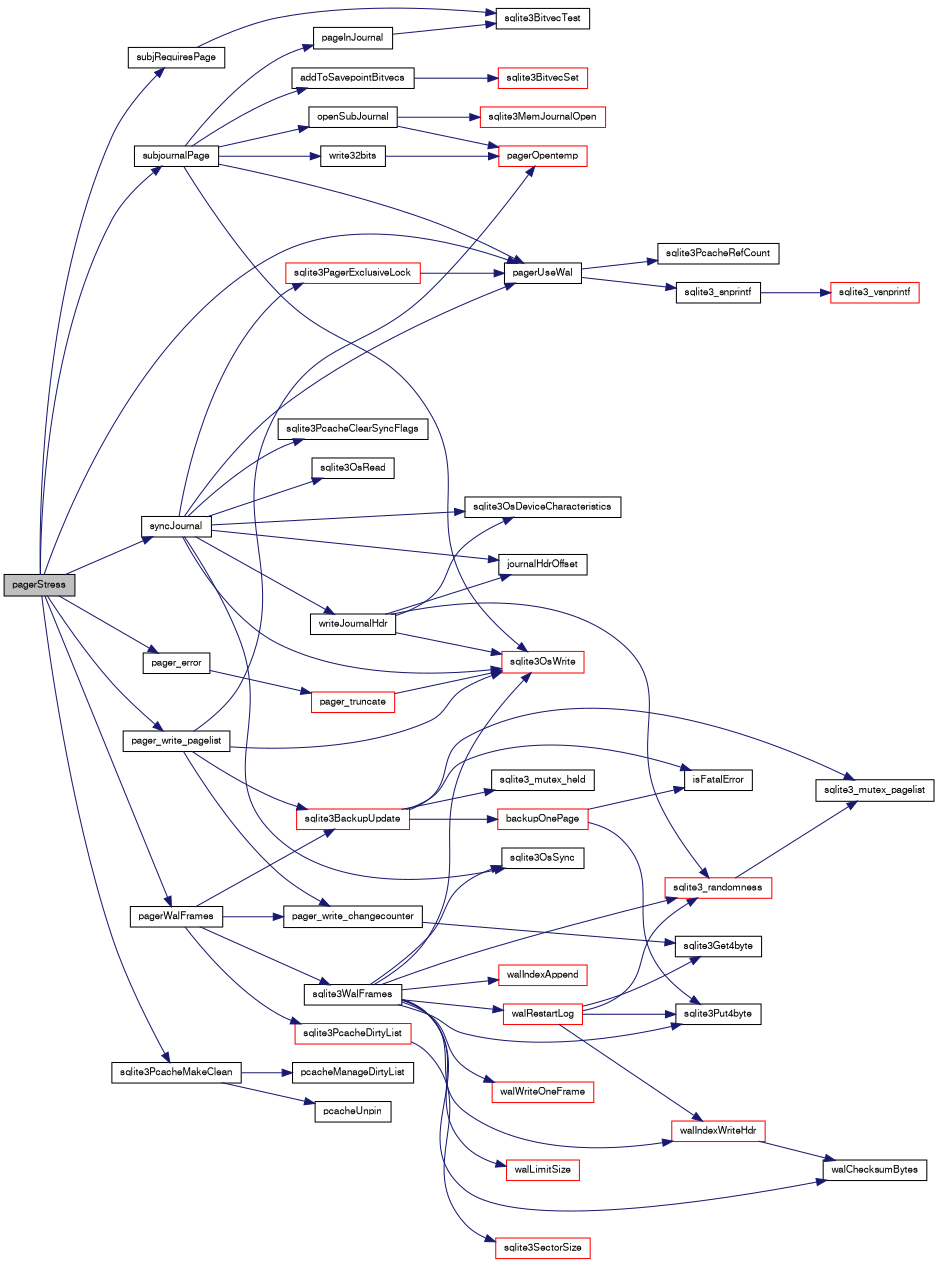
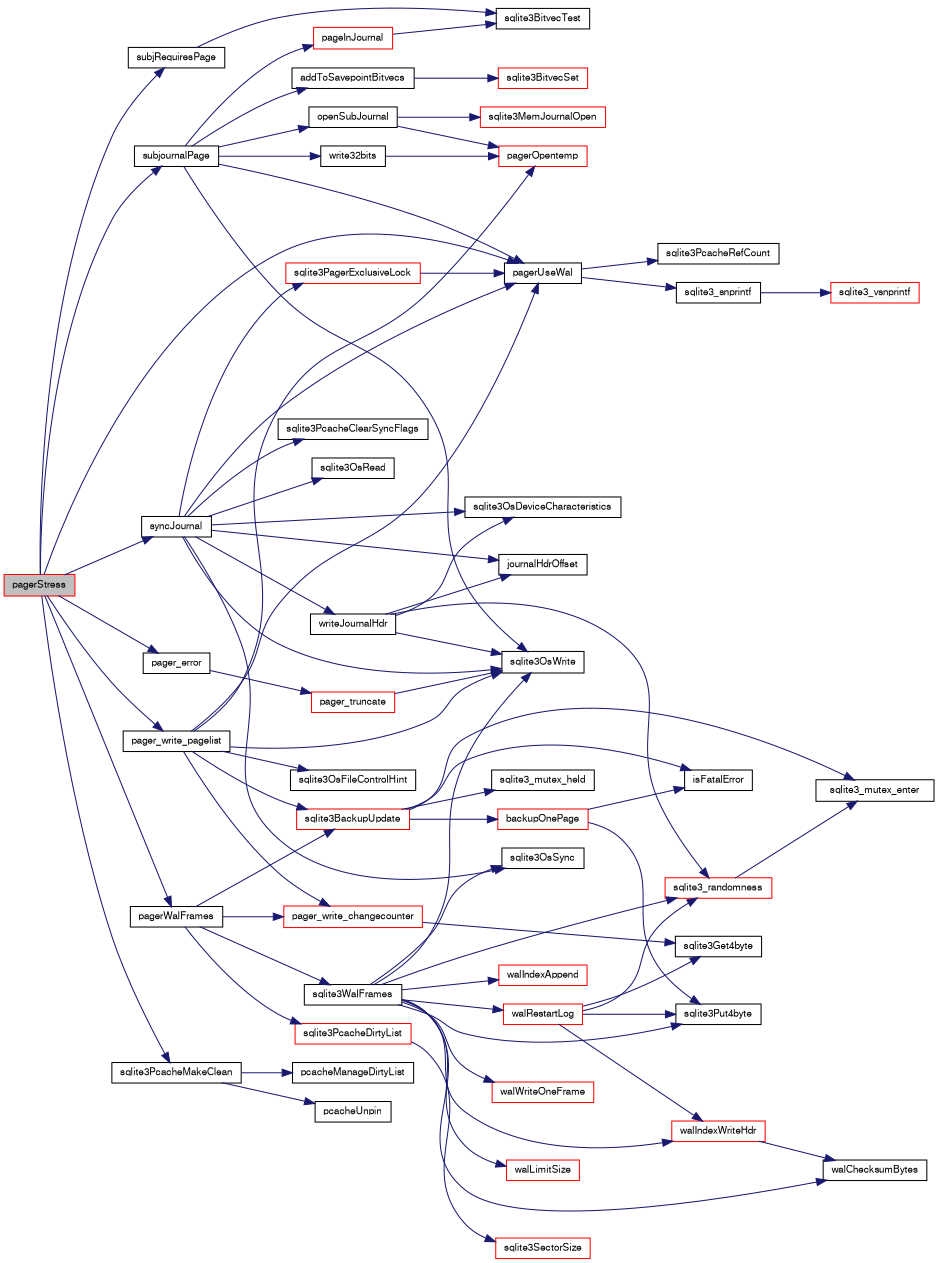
(353, 38) -> (353, 38)
none -> (381, 529)
(40, 585) -> (40, 585)
(543, 662) -> (543, 662)
none -> (353, 780)
(875, 791) -> (875, 791)
(353, 917) -> (353, 917)
